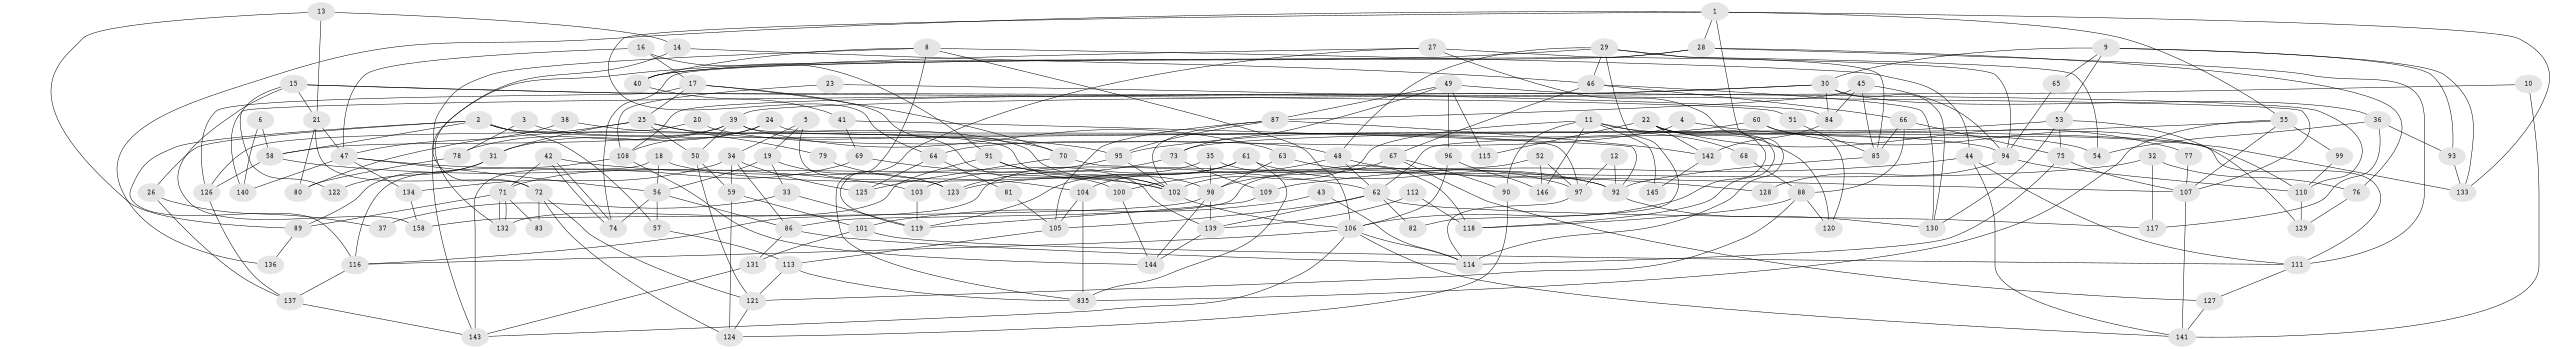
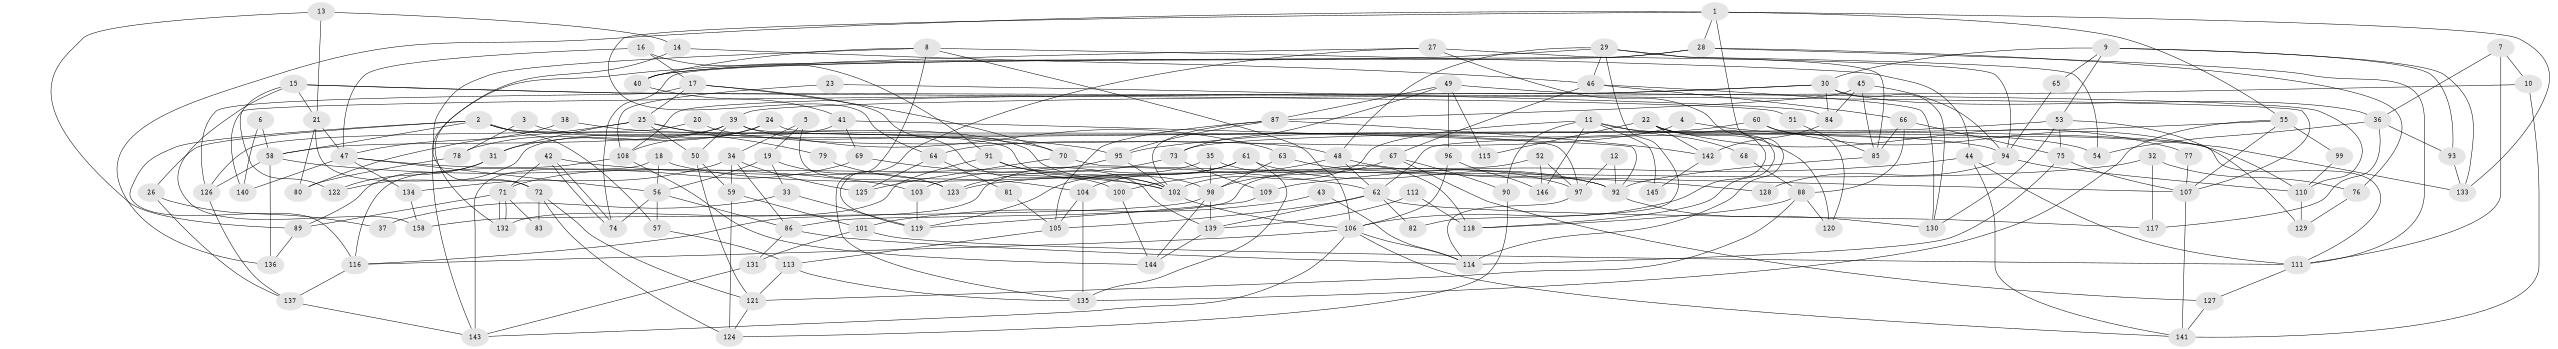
none -> (2501, 48)
none -> (524, 151)
none -> (270, 208)
(1083, 301) -> (1083, 301)
